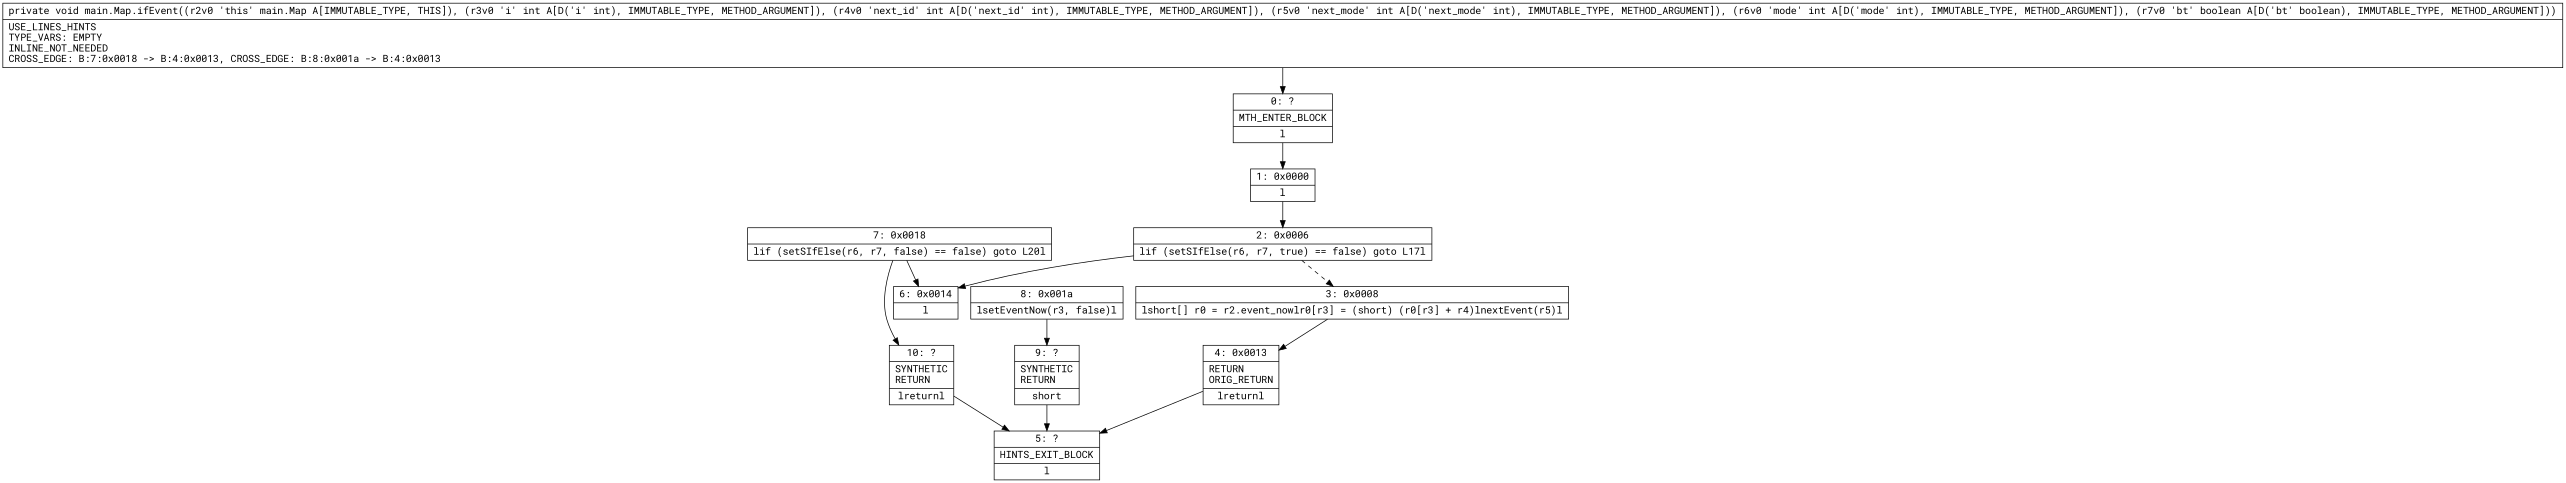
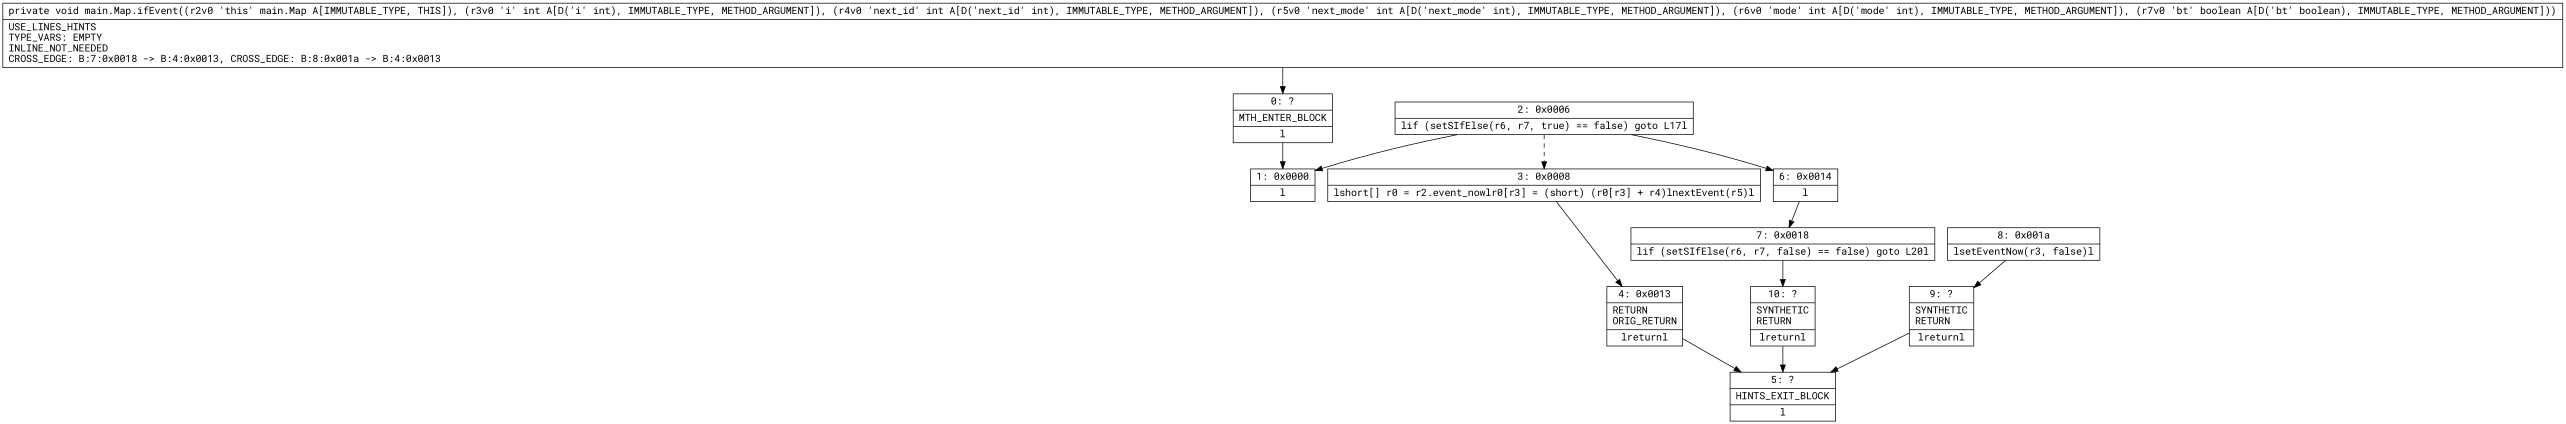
(1283, 211) -> (1389, 150)
(911, 270) -> (1796, 211)
(1047, 396) -> (1942, 338)
